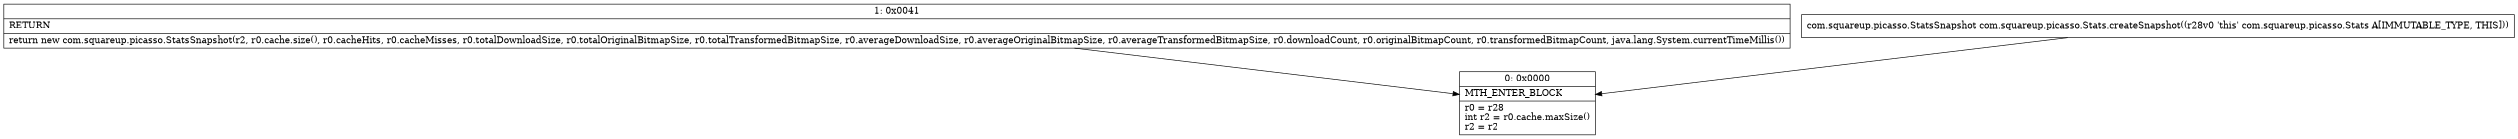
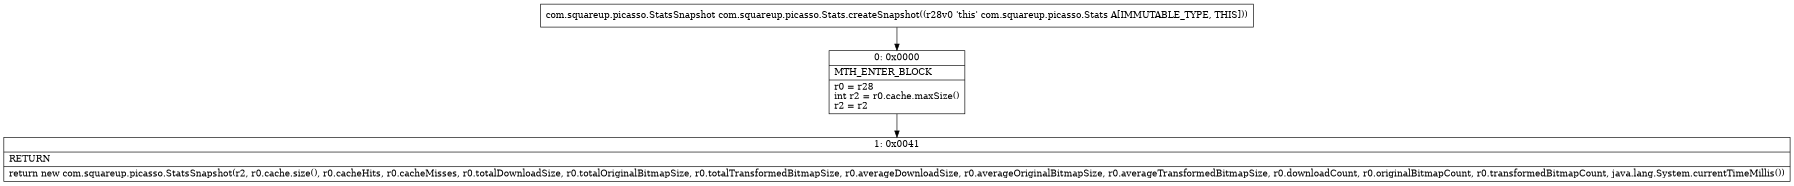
(1264, 71) -> (897, 122)
